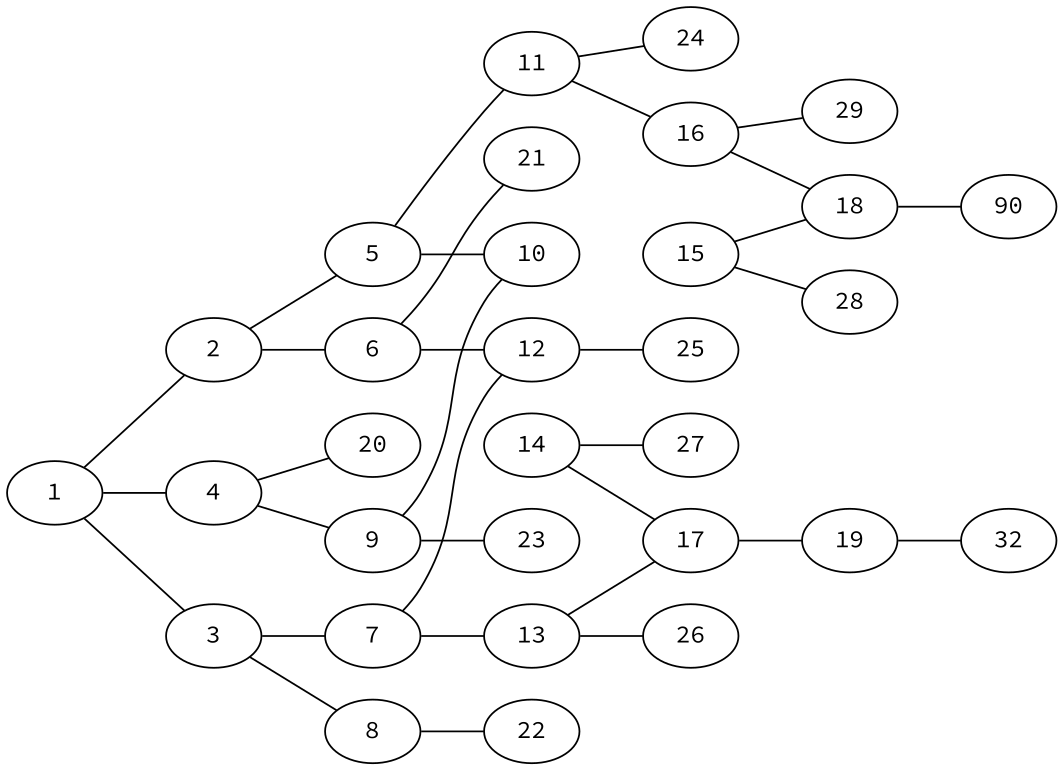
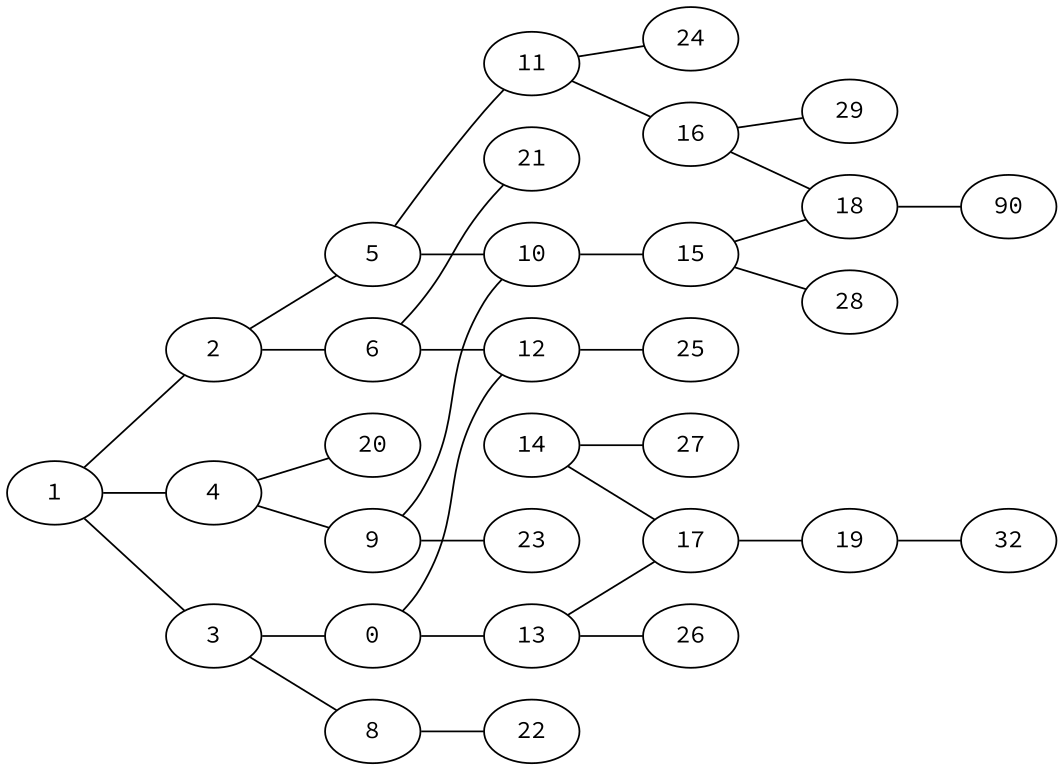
none -> (612, 254)
(373, 636) -> (373, 636)
